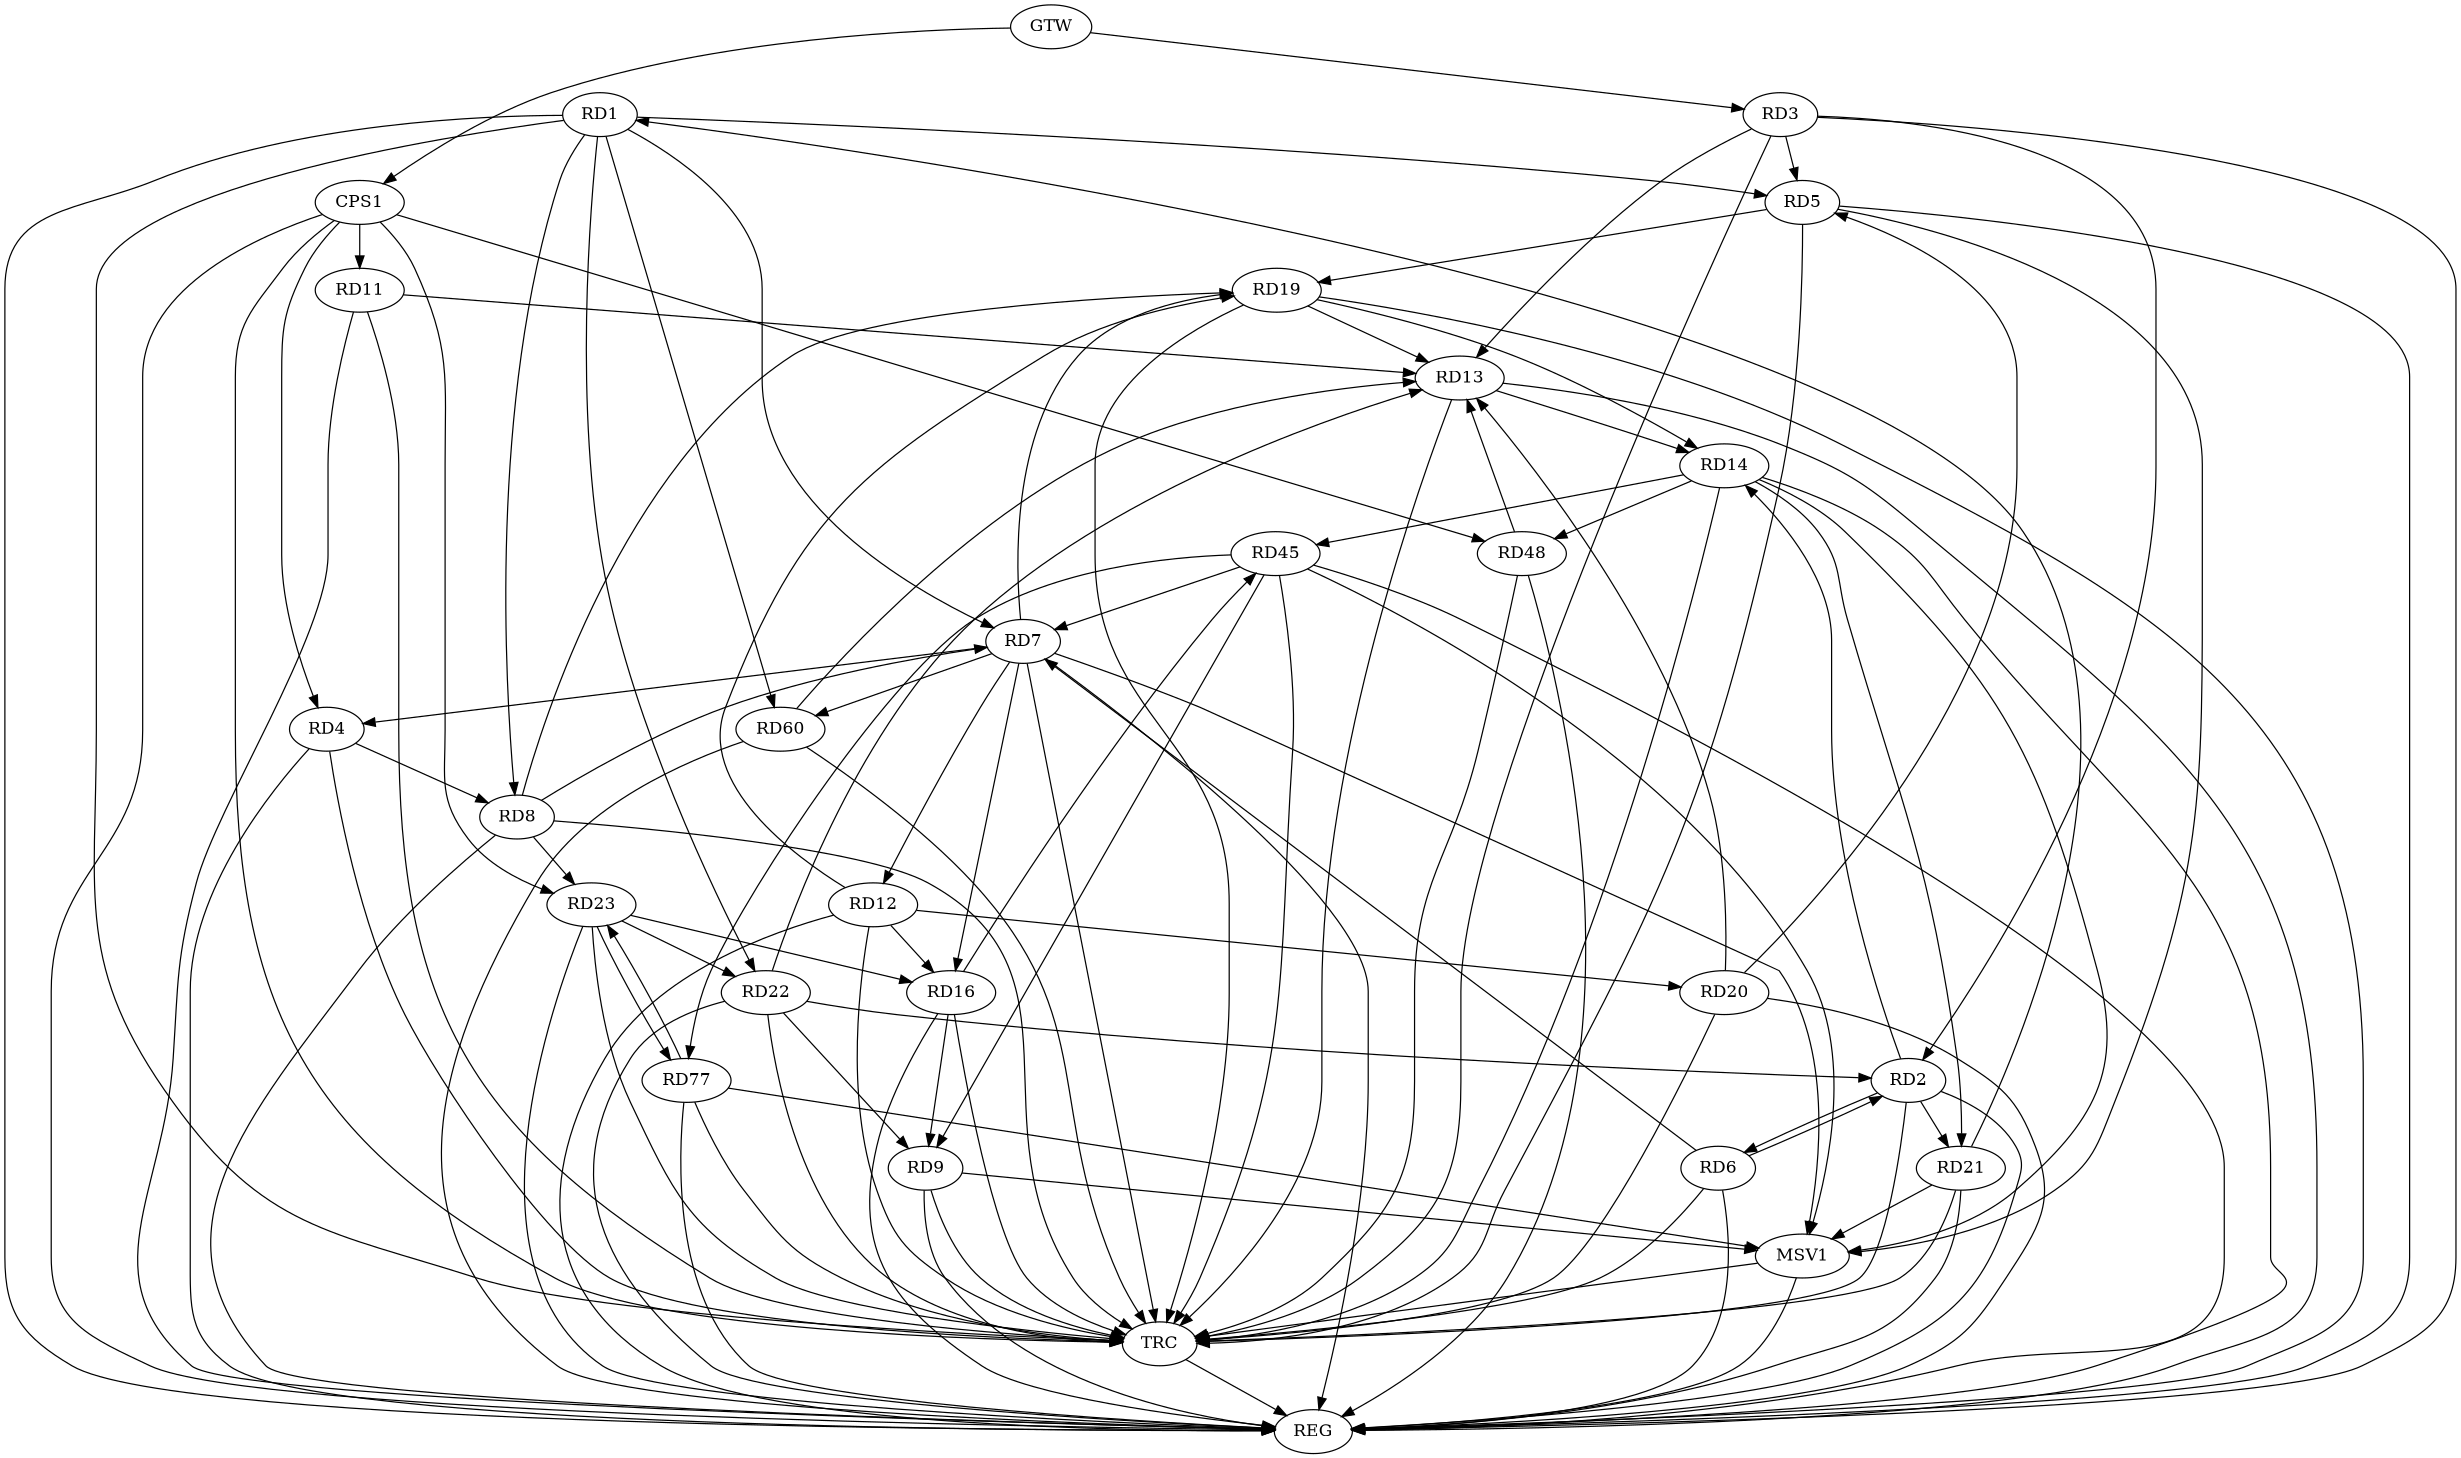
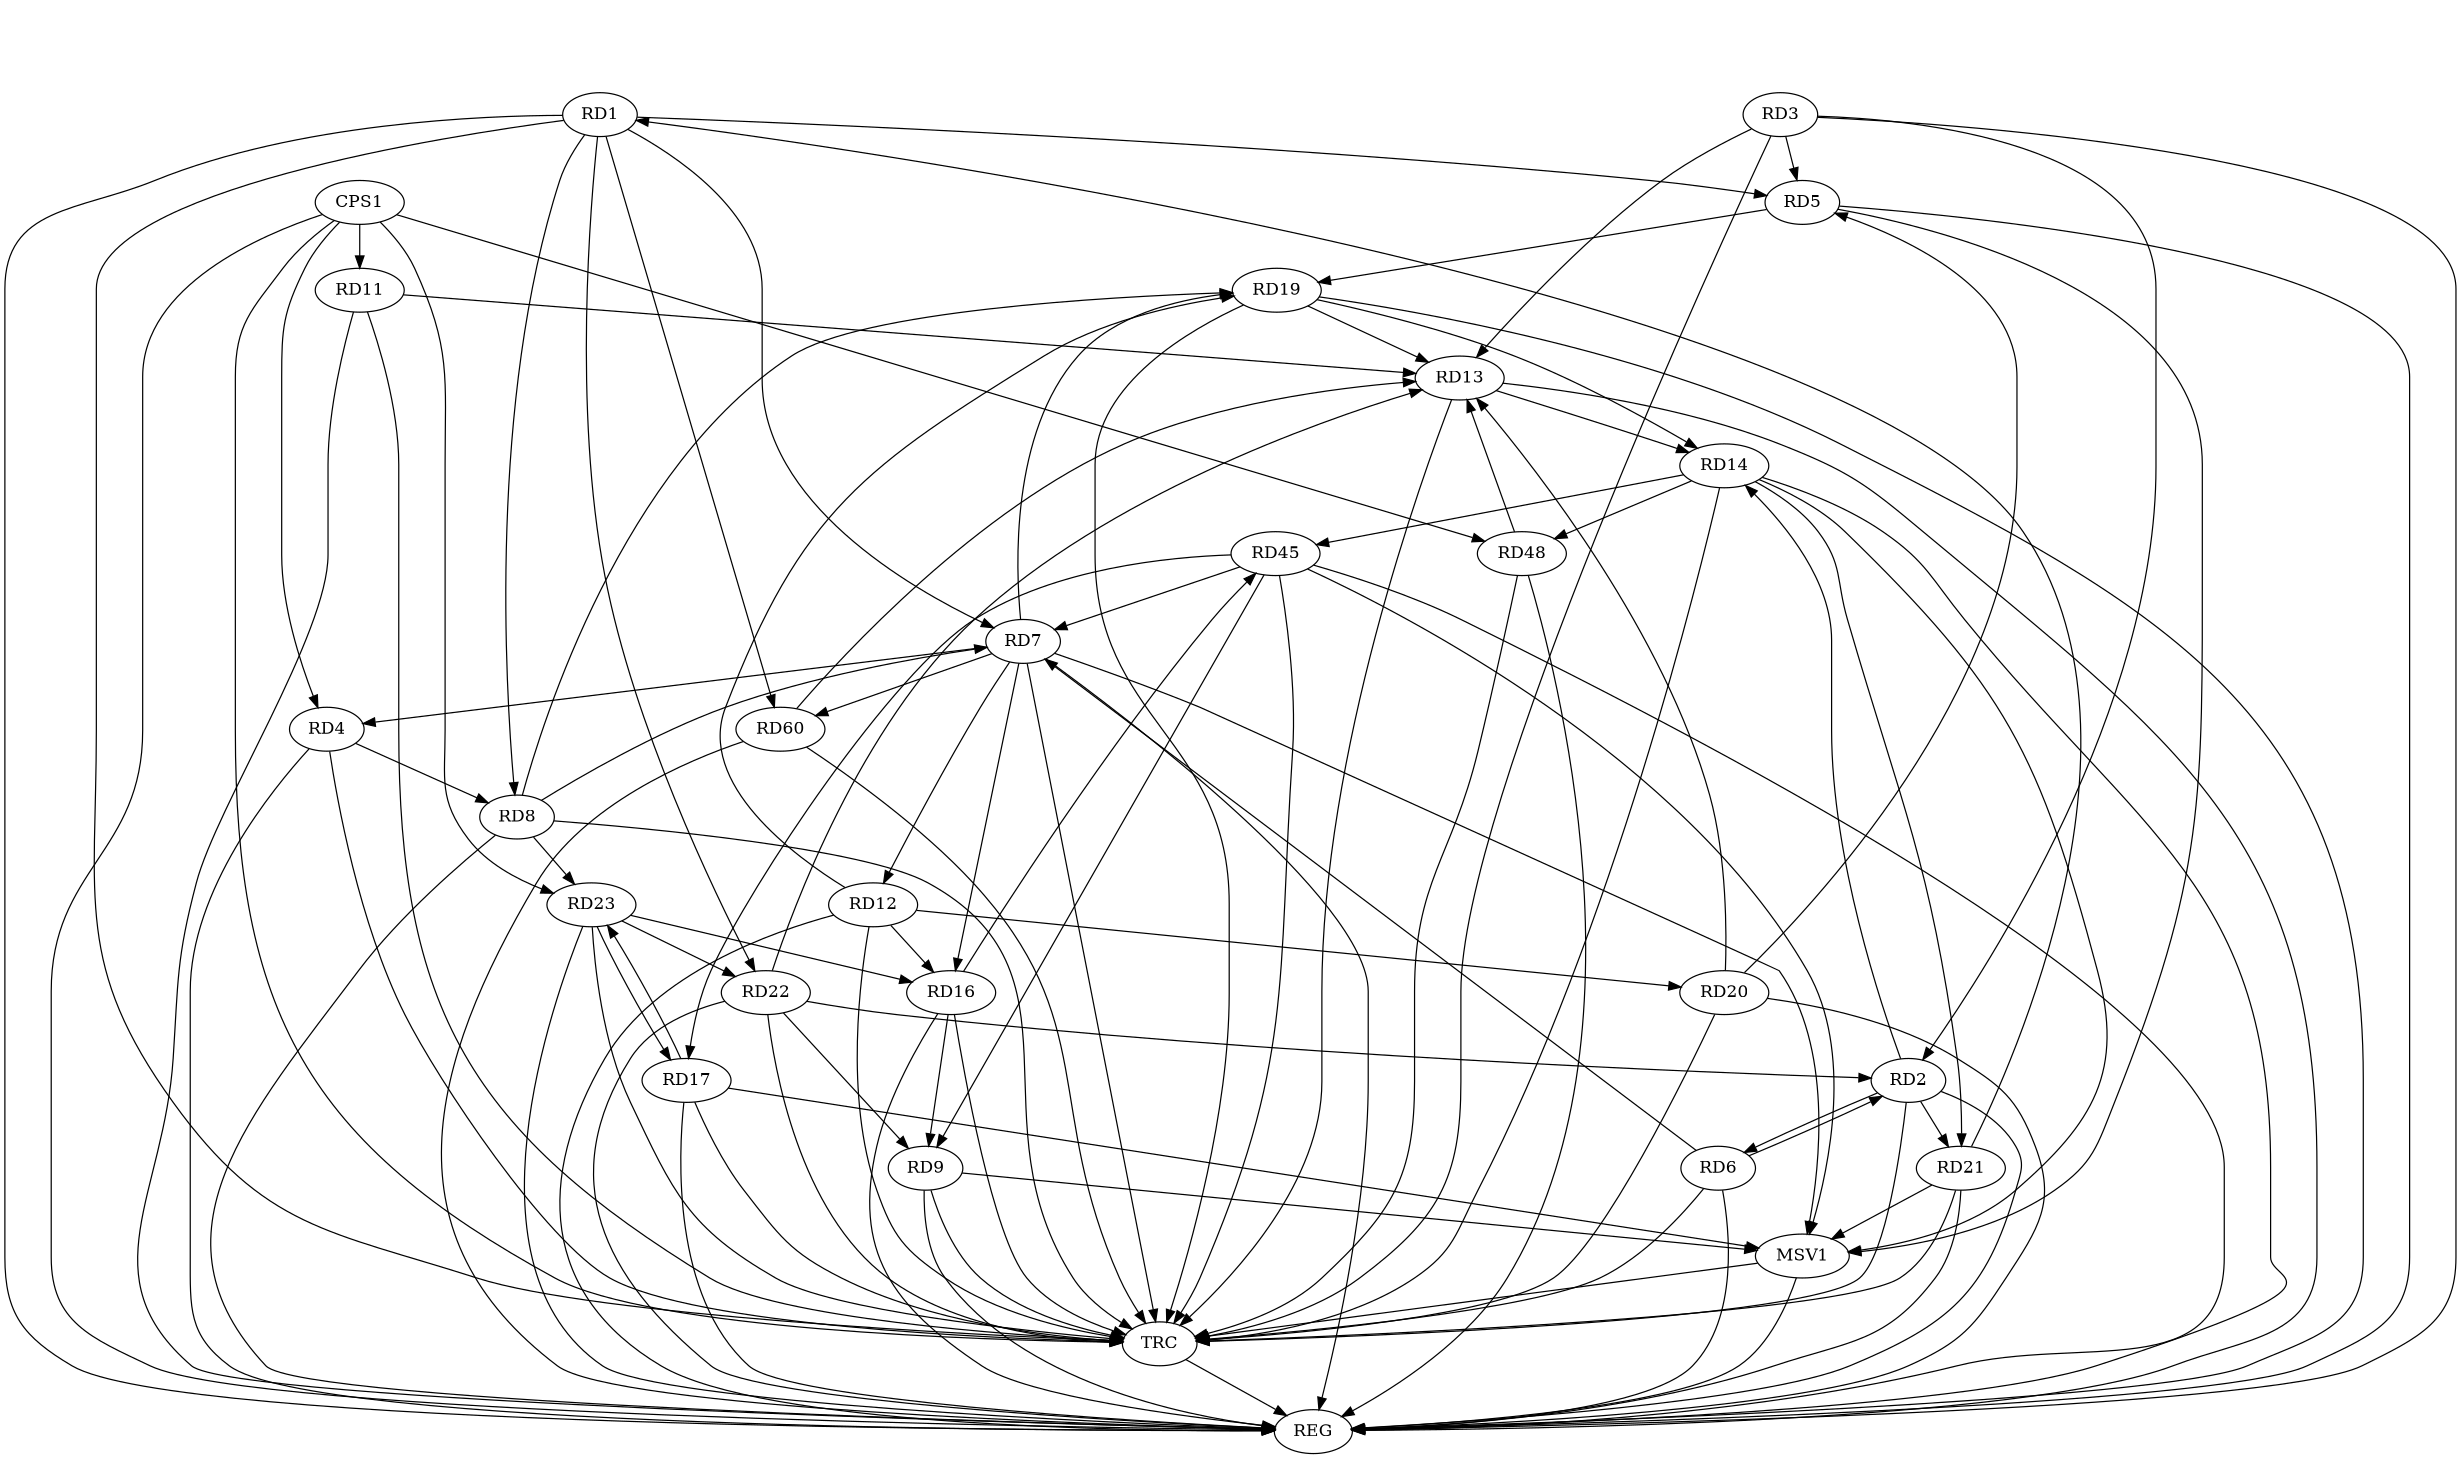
(1051, 27) -> none
(1655, 894) -> none
(687, 1080) -> (687, 1080)
